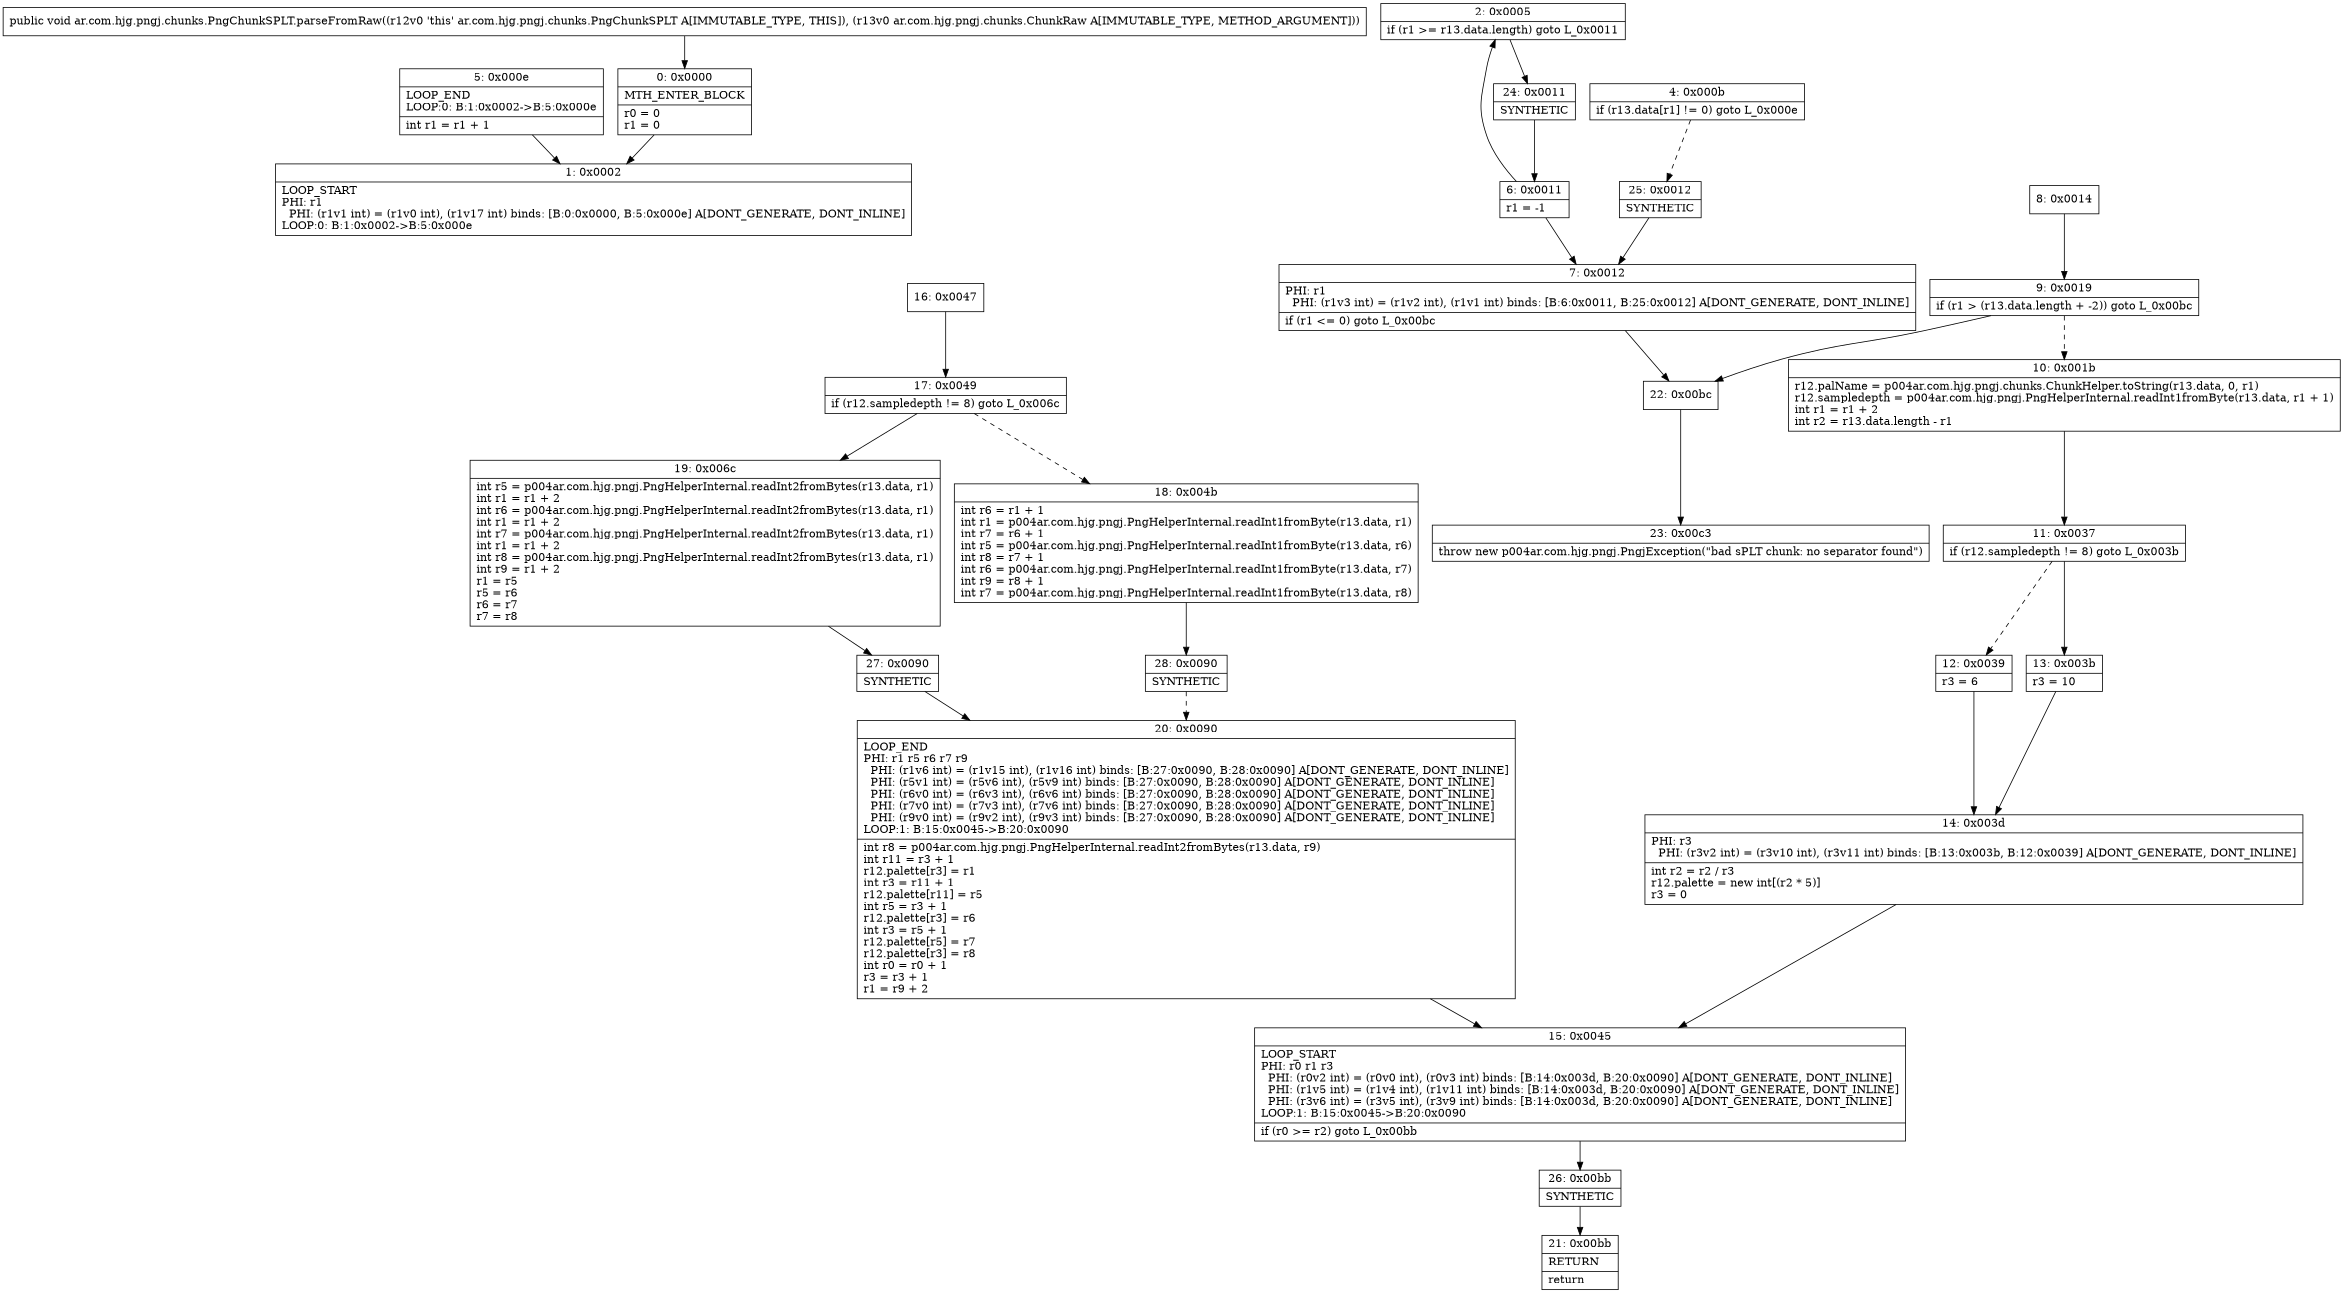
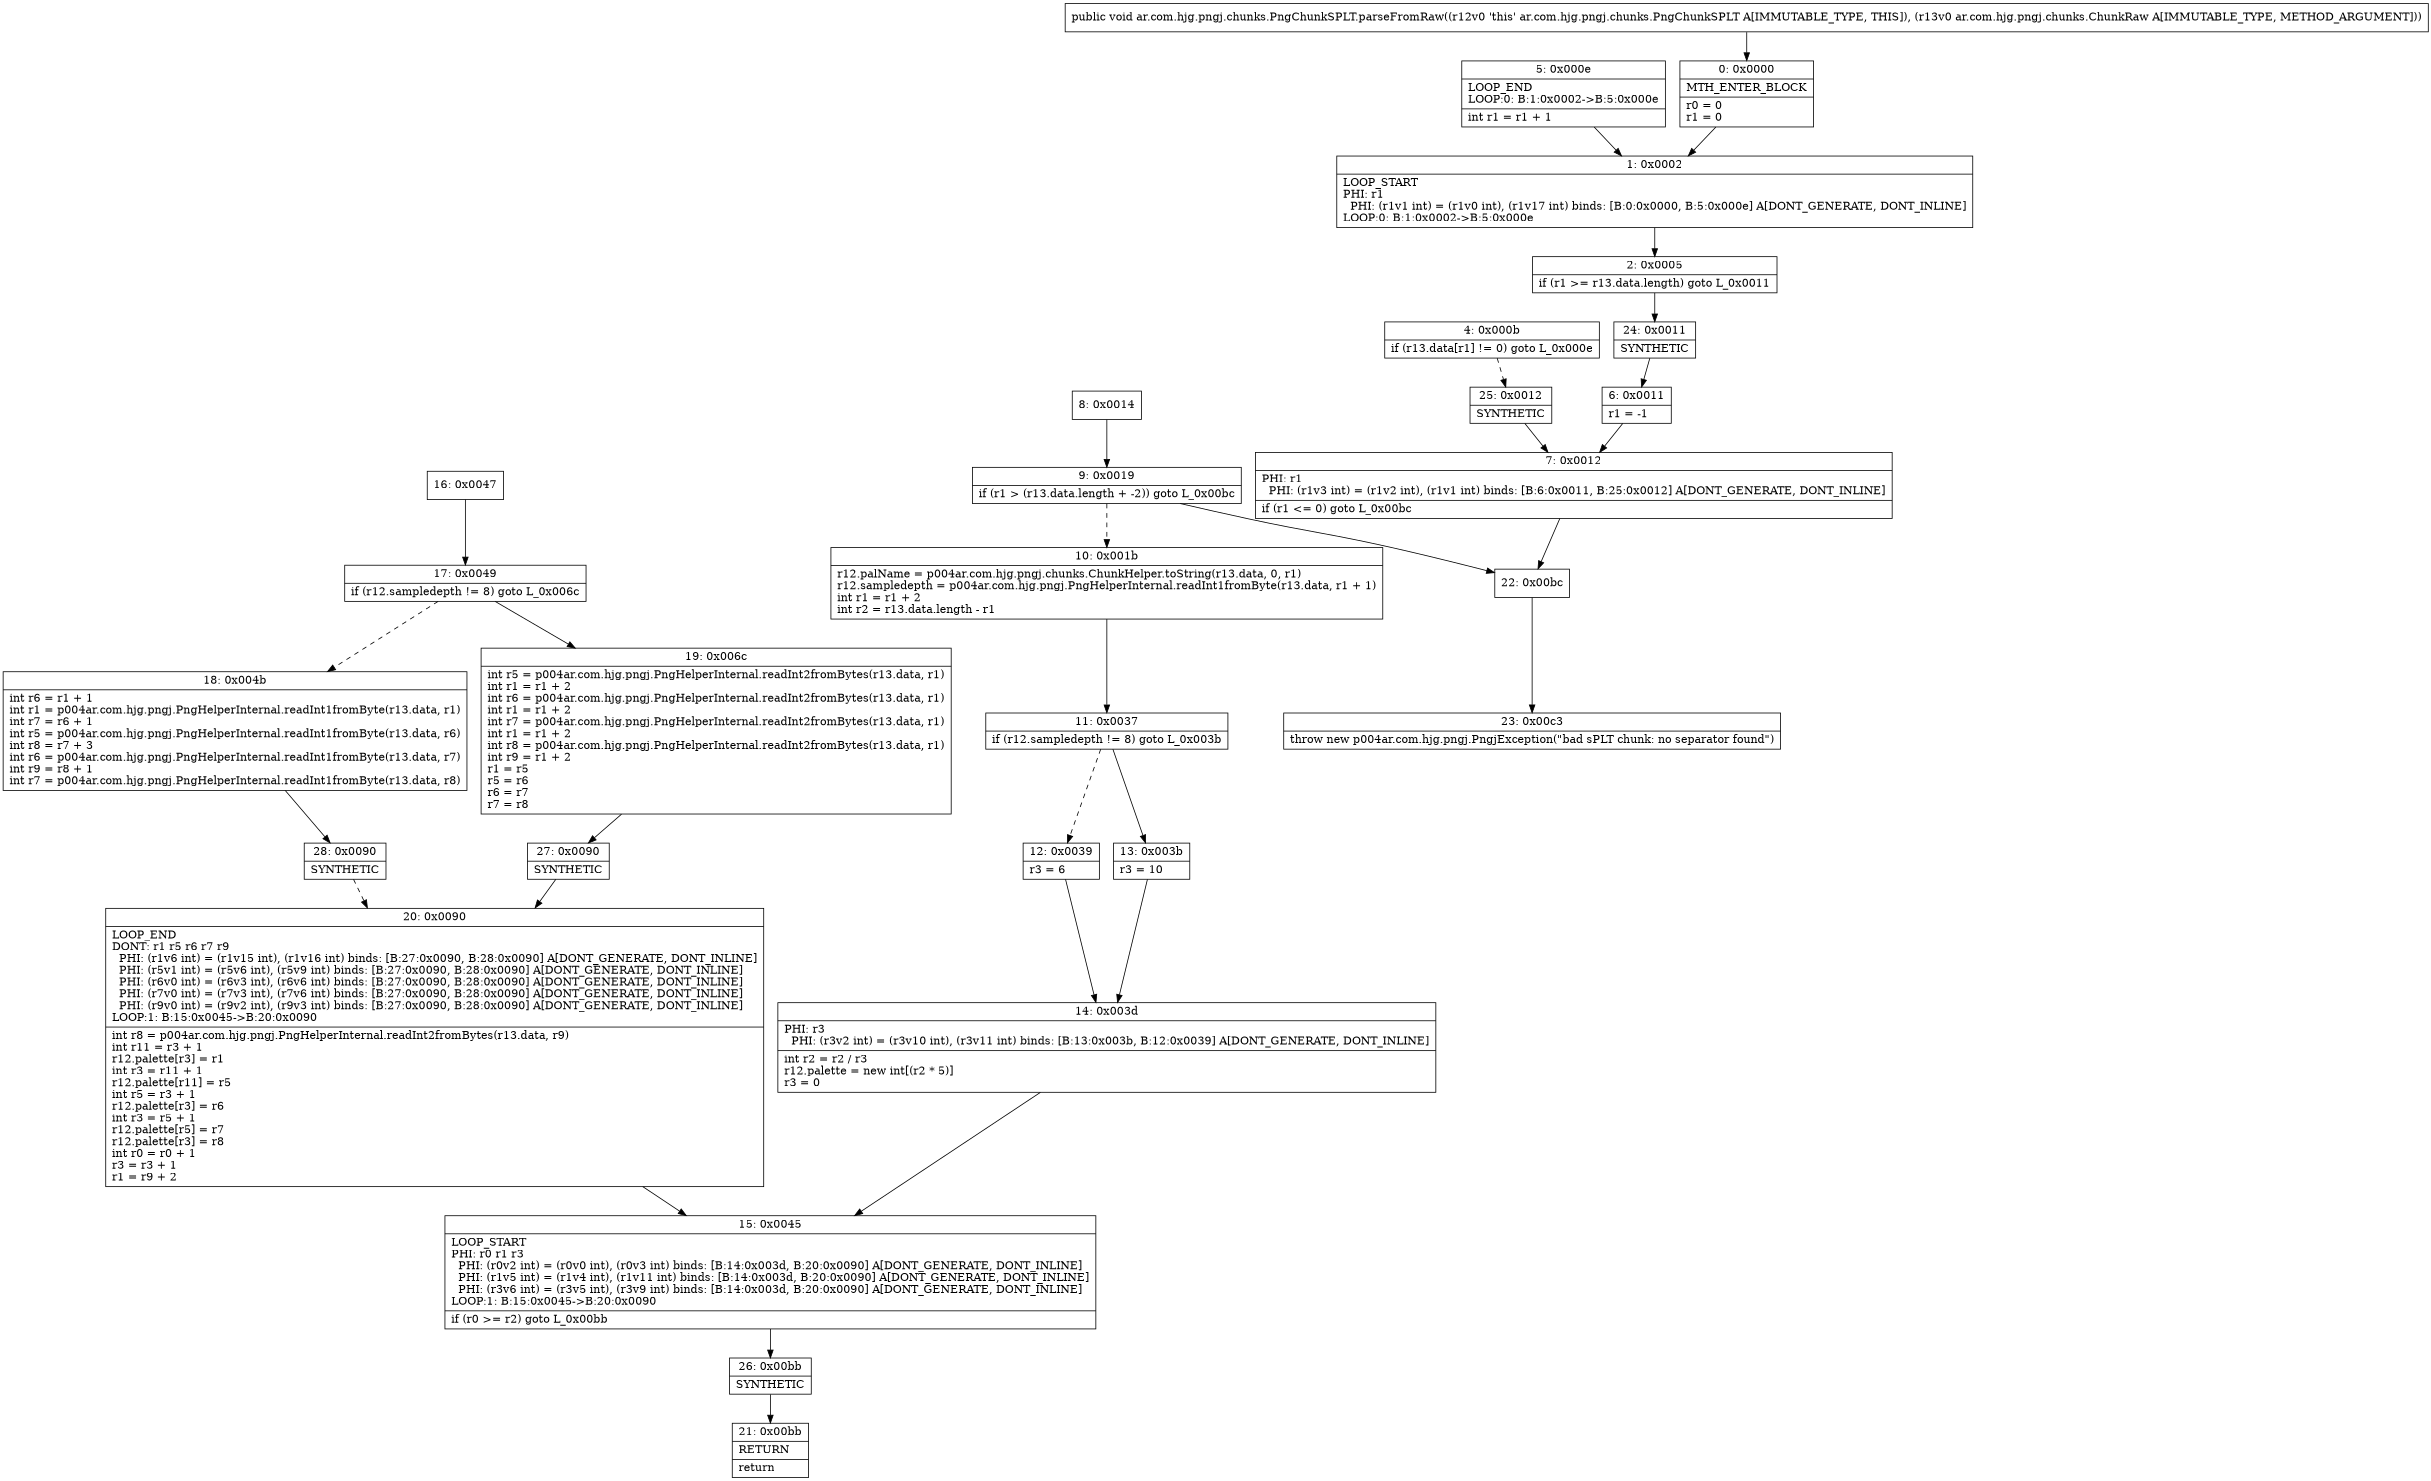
(1482, 119) -> (1655, 238)
(1003, 558) -> (51, 746)
(918, 759) -> (173, 947)
